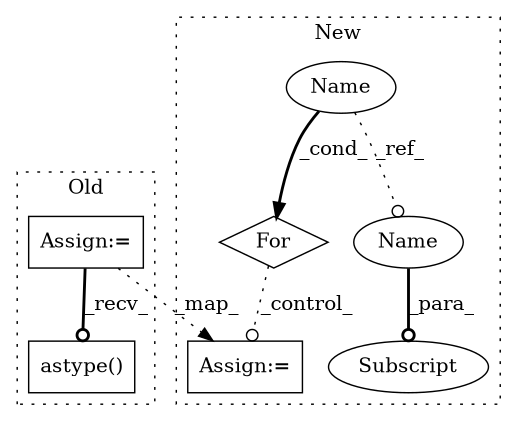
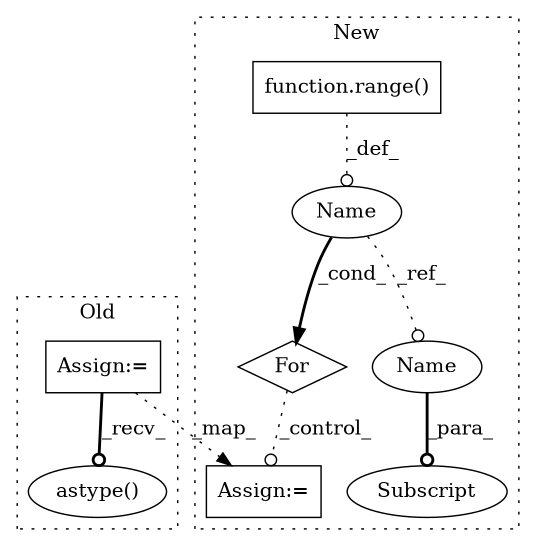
none -> (347, 87)
(82, 367) -> (97, 492)
